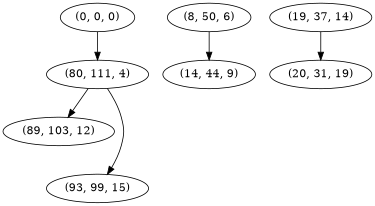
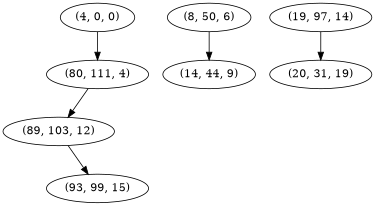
(98, 17) -> (98, 17)
(321, 17) -> (321, 17)
(123, 127) -> (76, 157)
